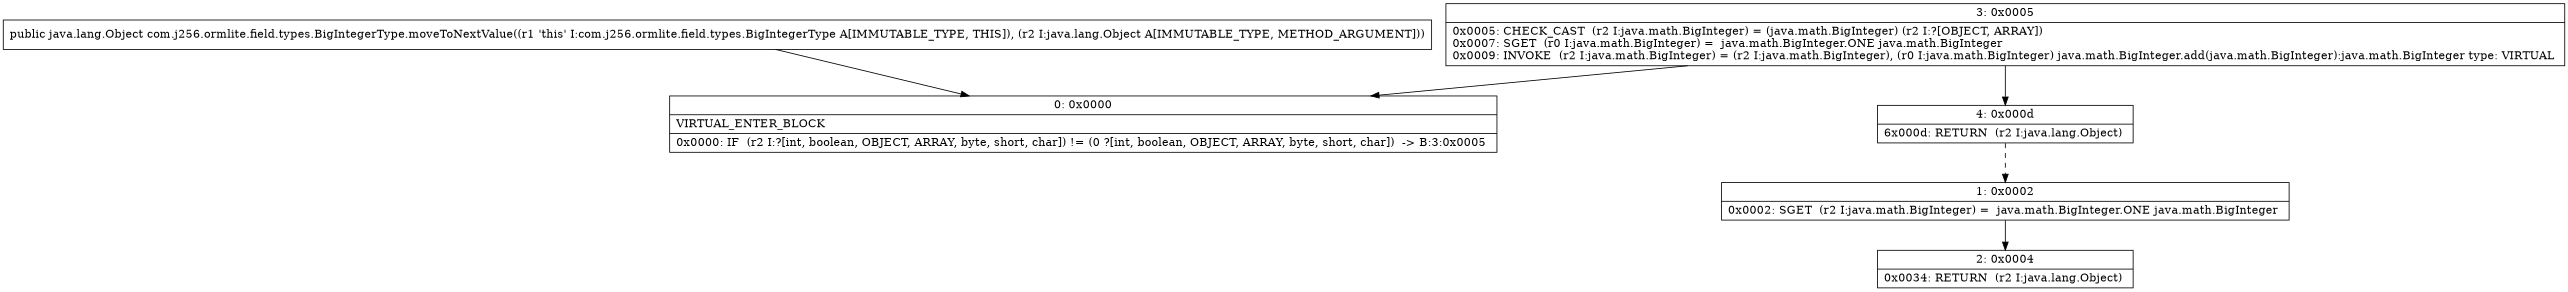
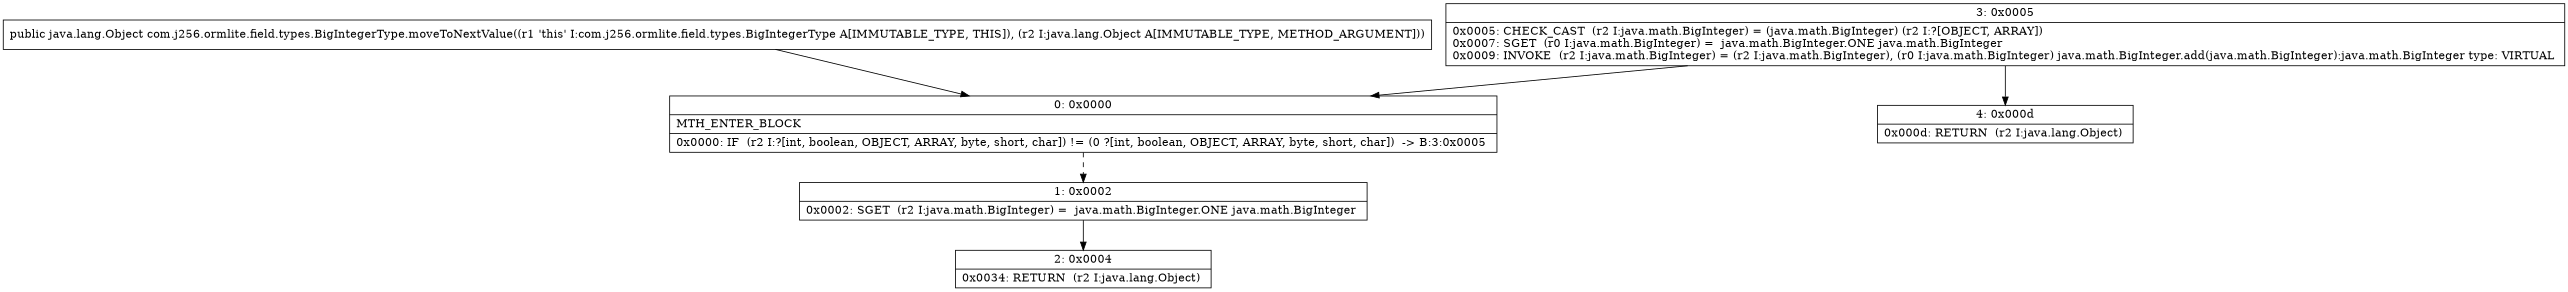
(751, 124) -> (739, 124)
(2005, 133) -> (2005, 133)
(2005, 159) -> (1083, 163)
